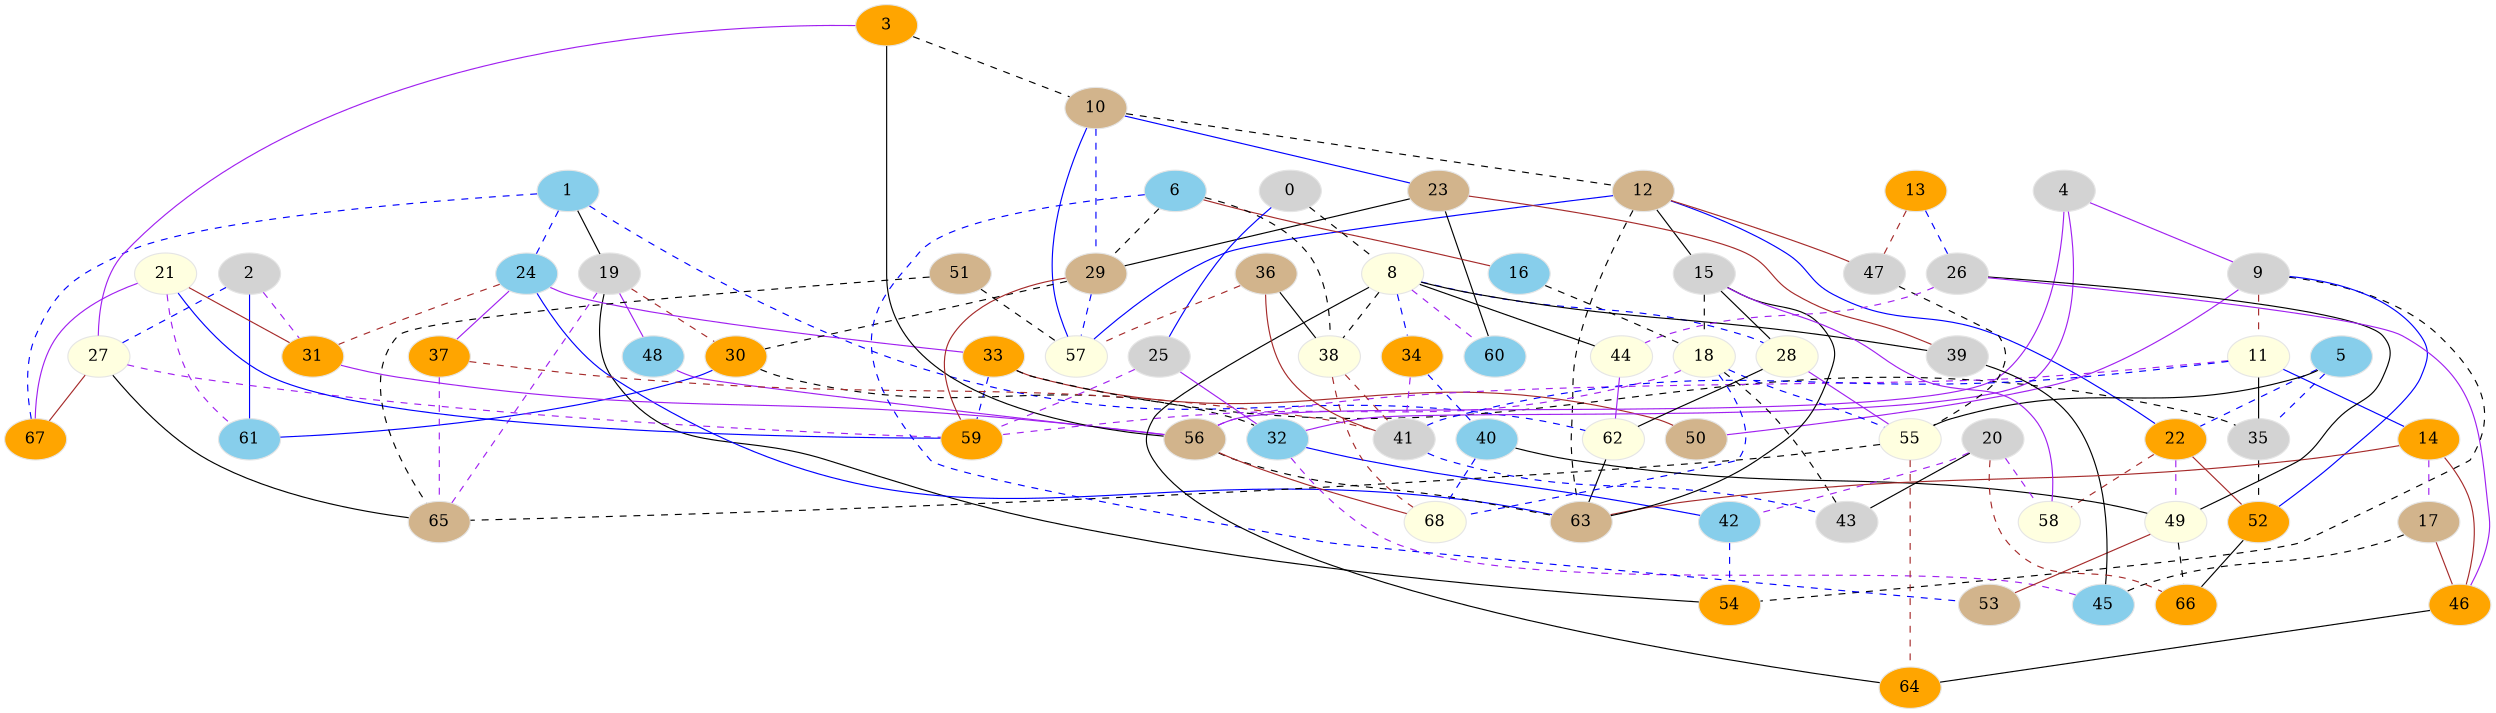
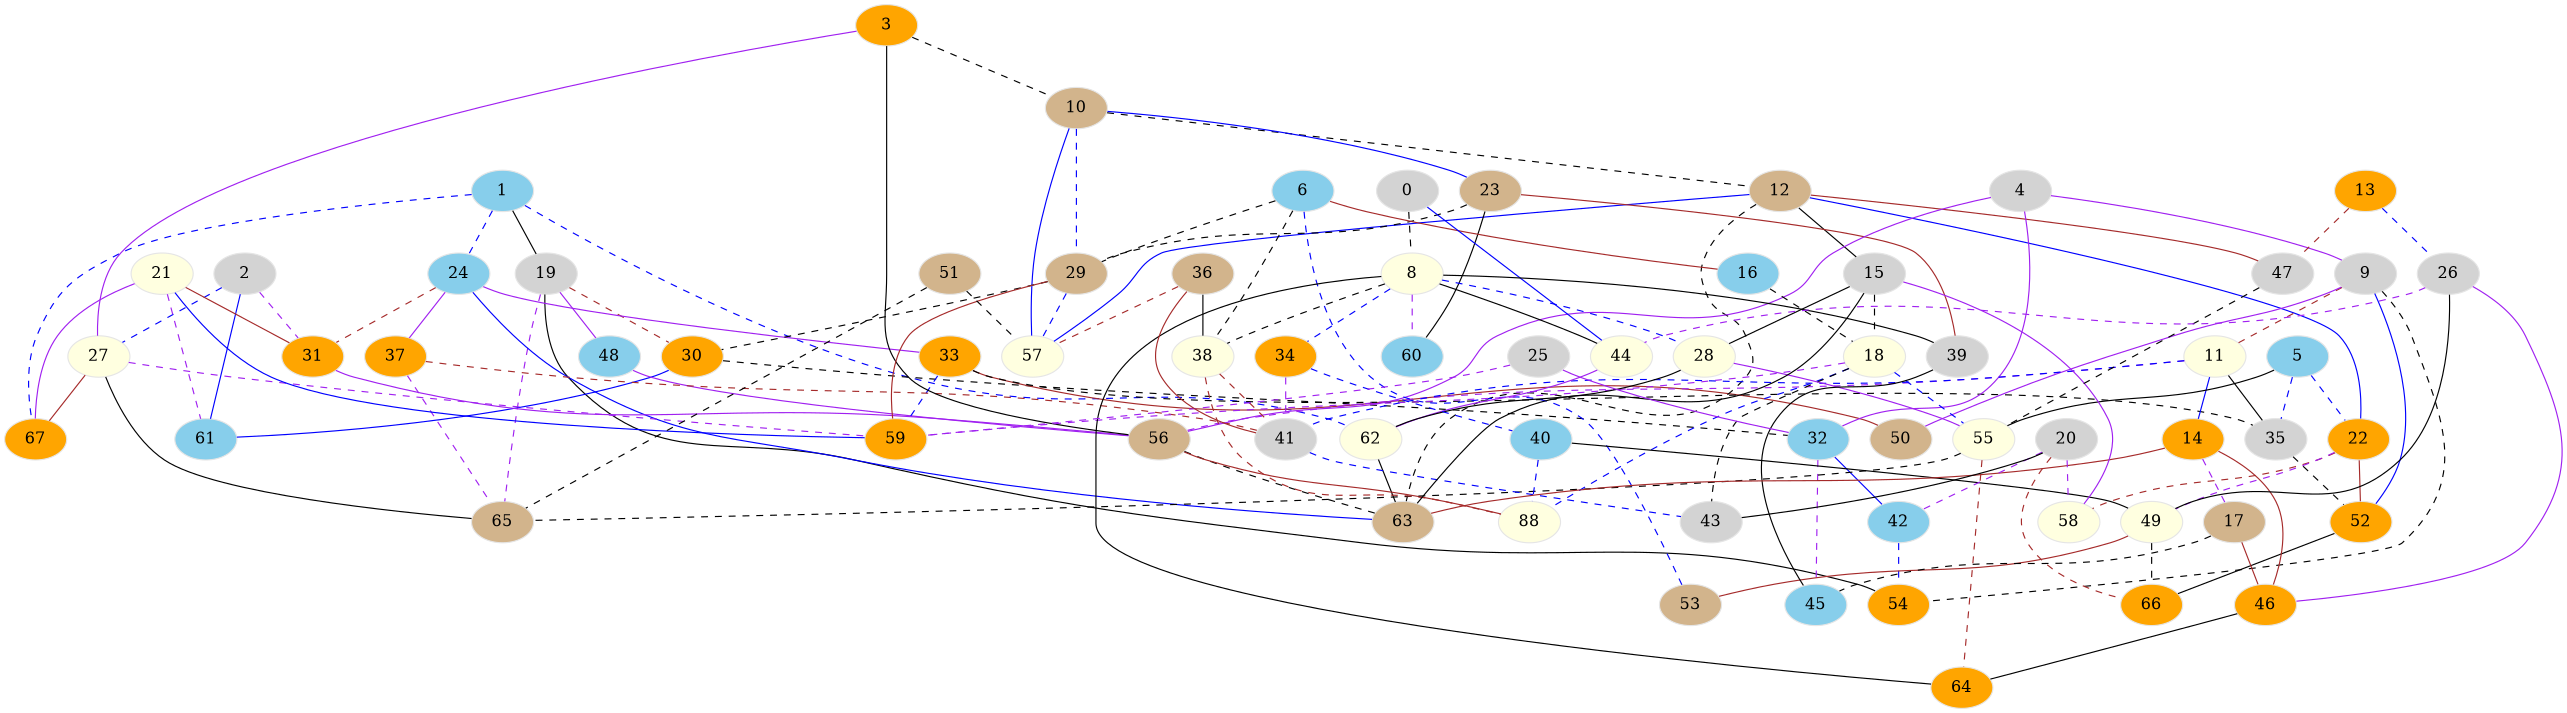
(1267, 232) -> (1219, 236)
(1214, 267) -> (1510, 270)
(1435, 522) -> (1529, 522)
